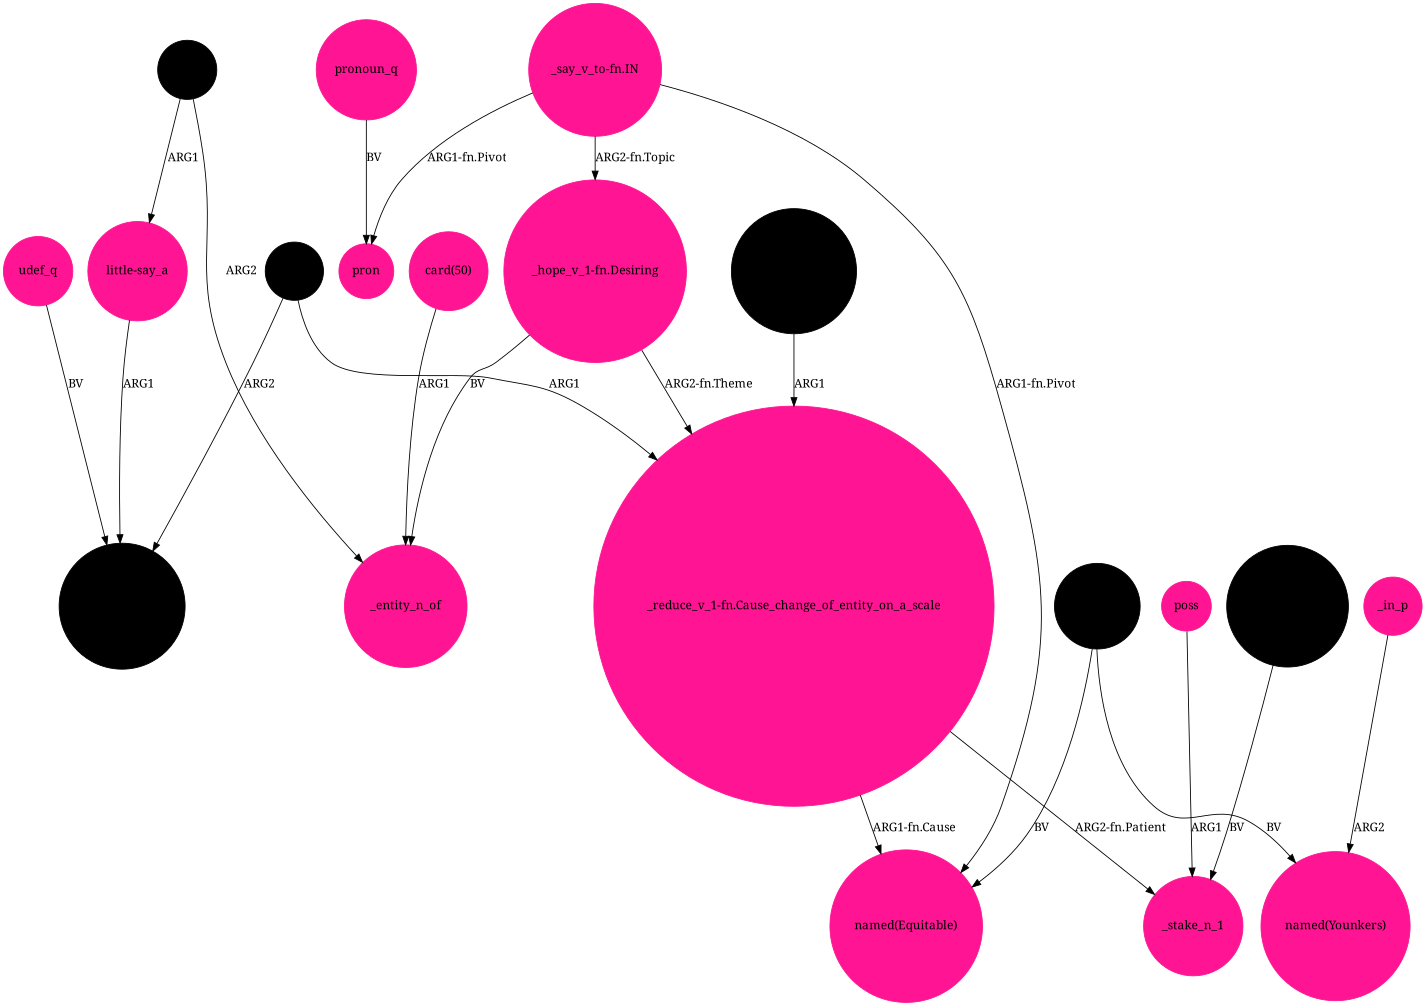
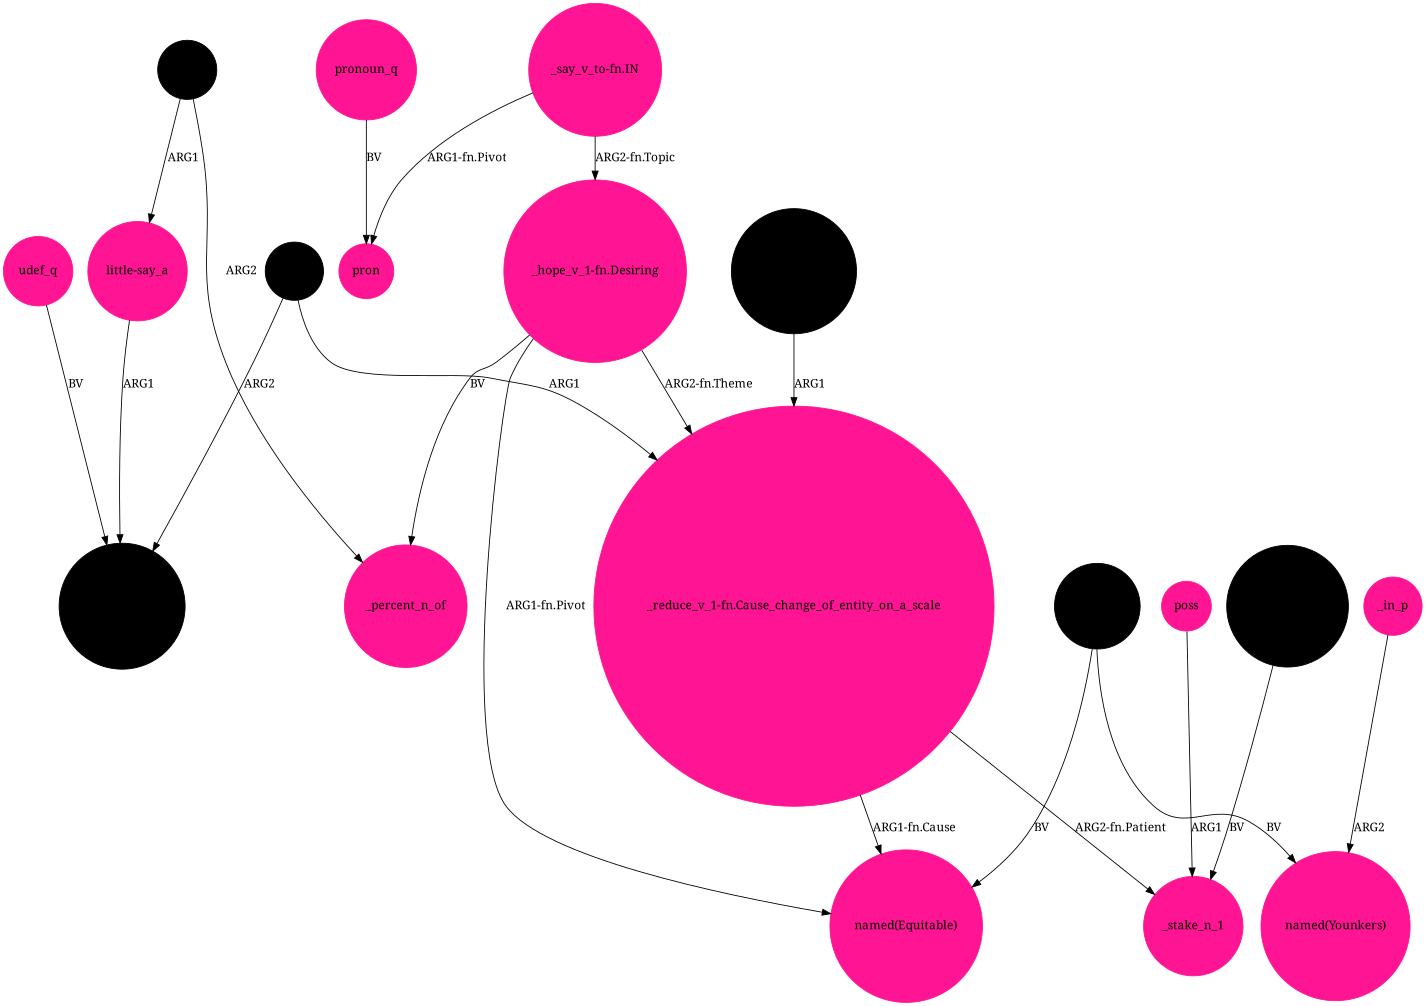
(449, 271) -> none
(999, 397) -> (488, 739)
(406, 606) -> (406, 606)
